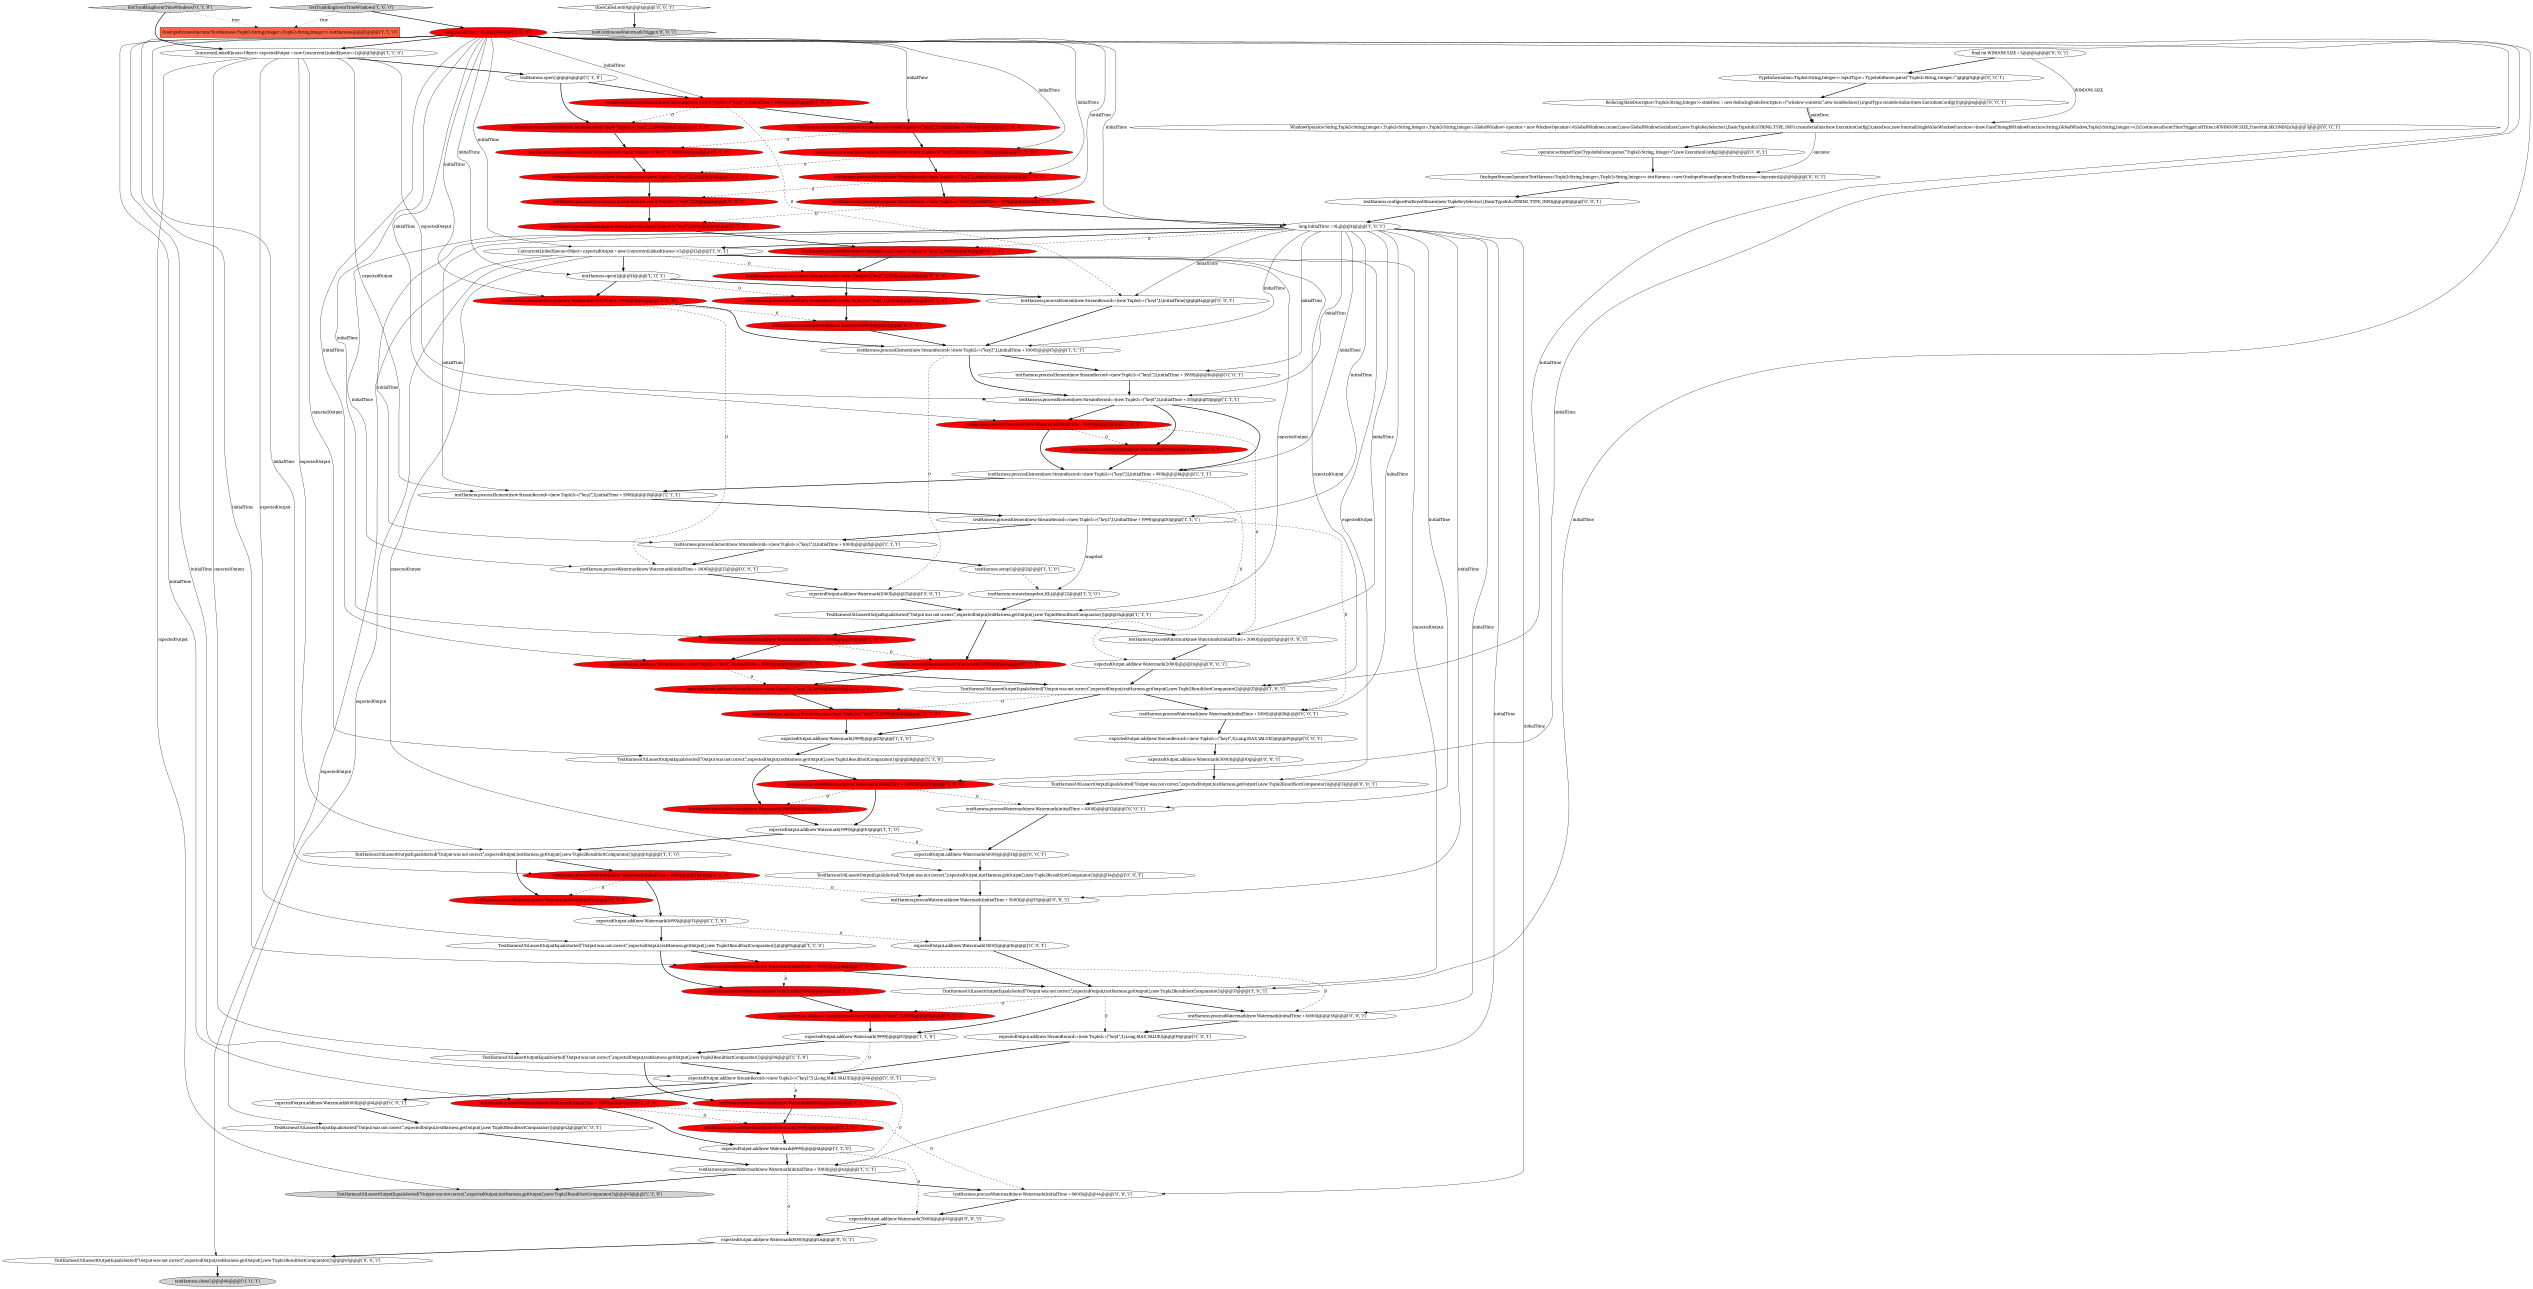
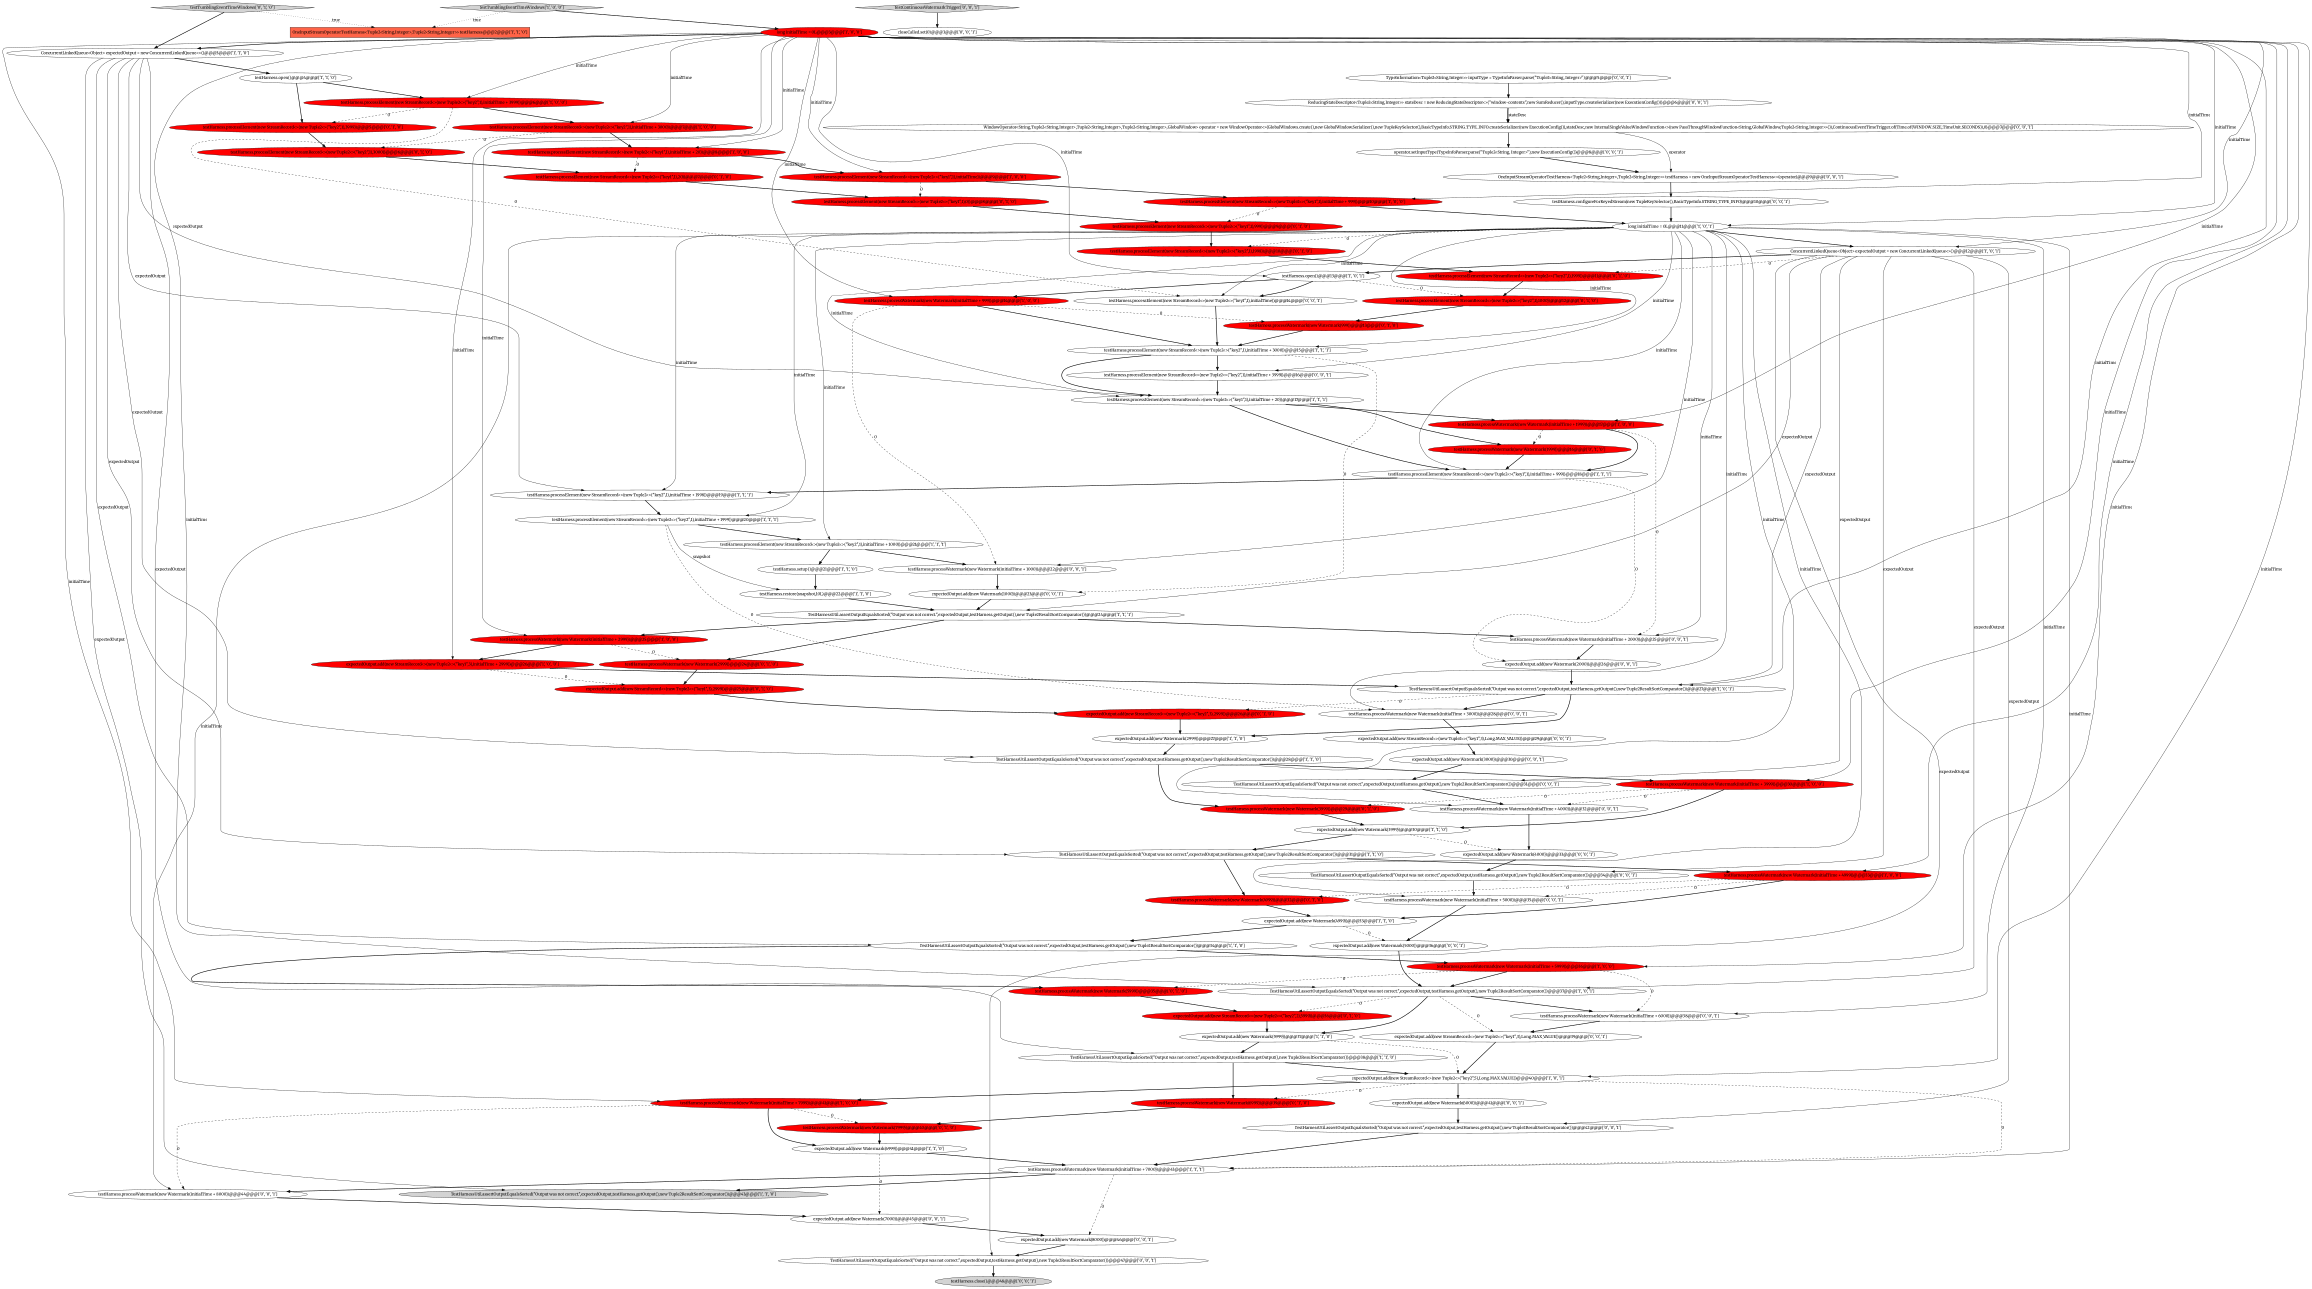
(634, 8) -> (937, 32)
(634, 19) -> (937, 19)
(2020, 53) -> none
(1030, 581) -> (815, 580)
